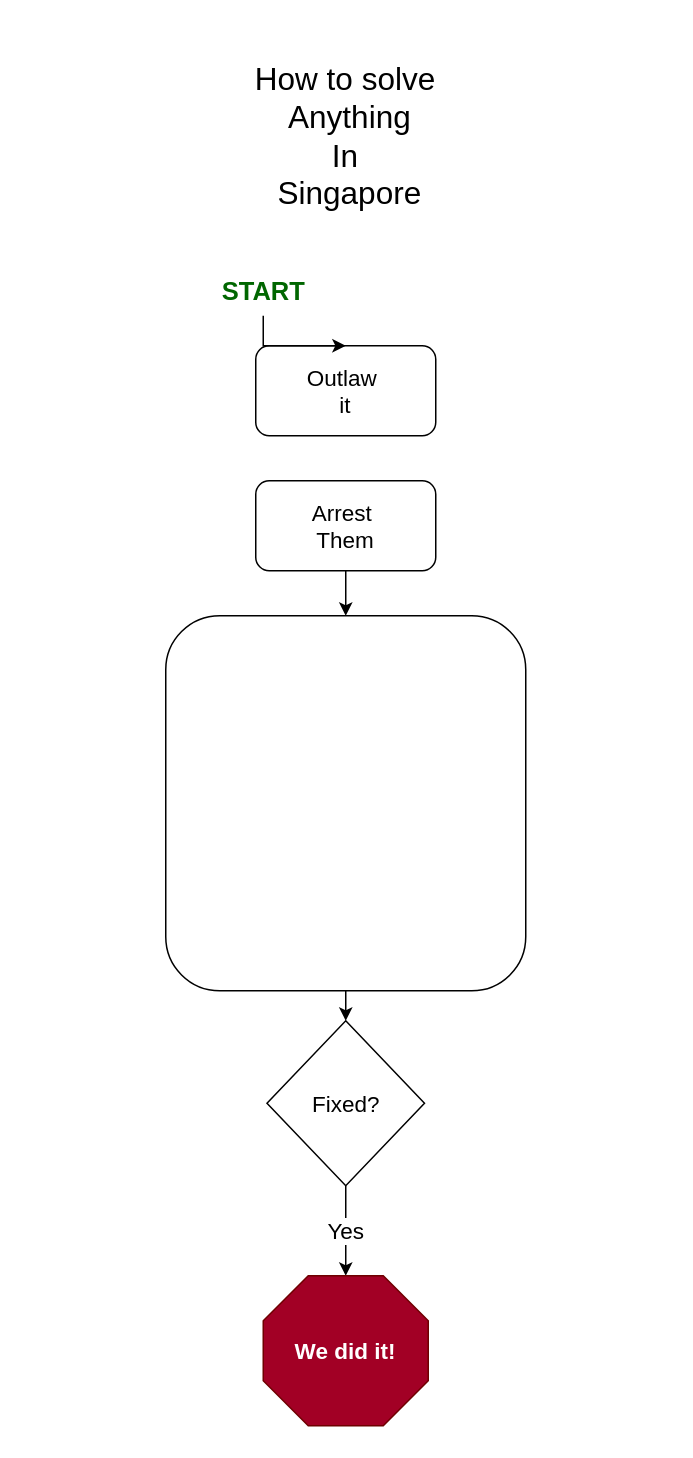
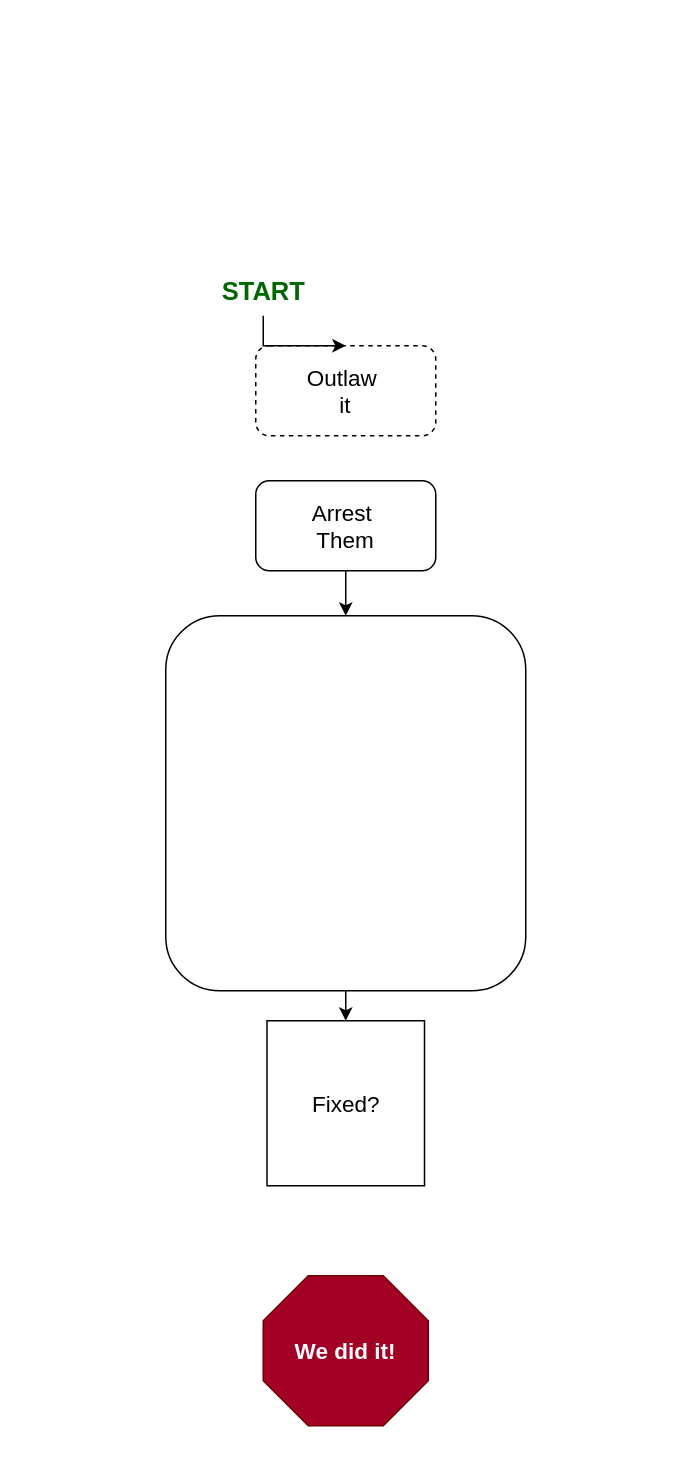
(346, 136) -> none
(346, 391) -> (346, 391)
(346, 1103) -> (346, 1103)
(346, 1226) -> none
